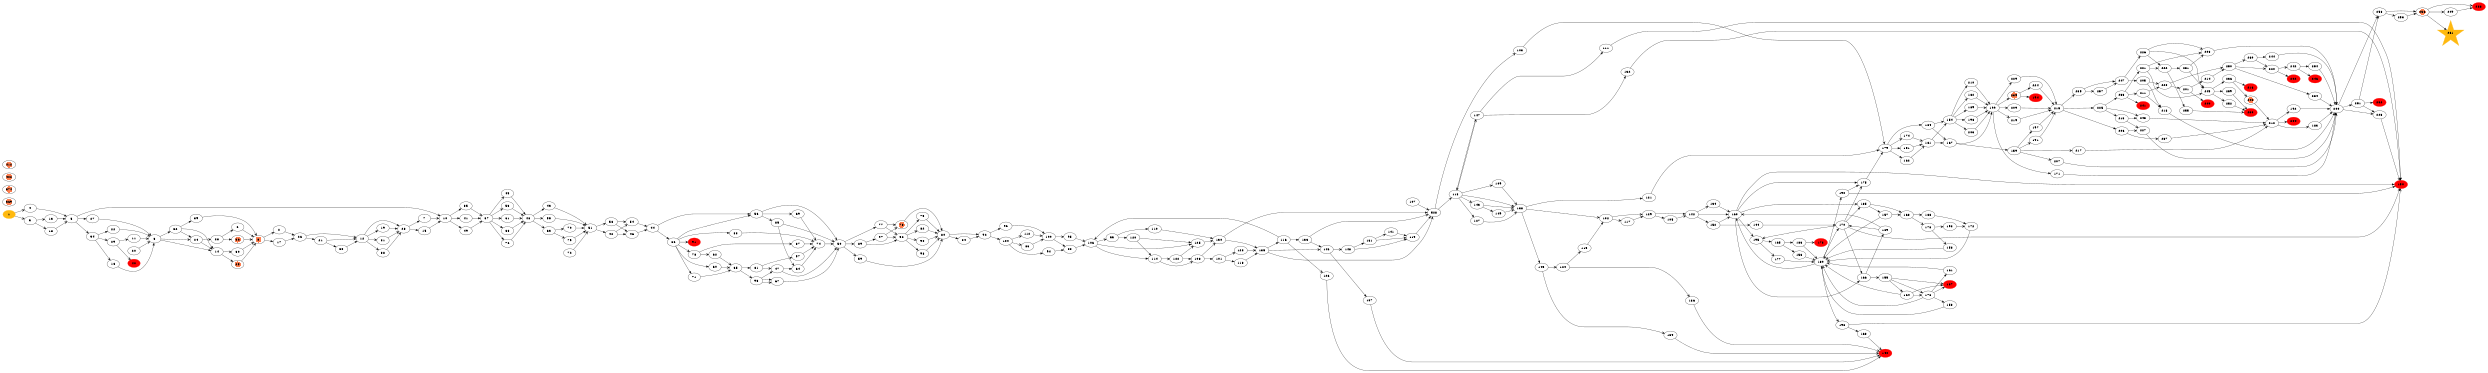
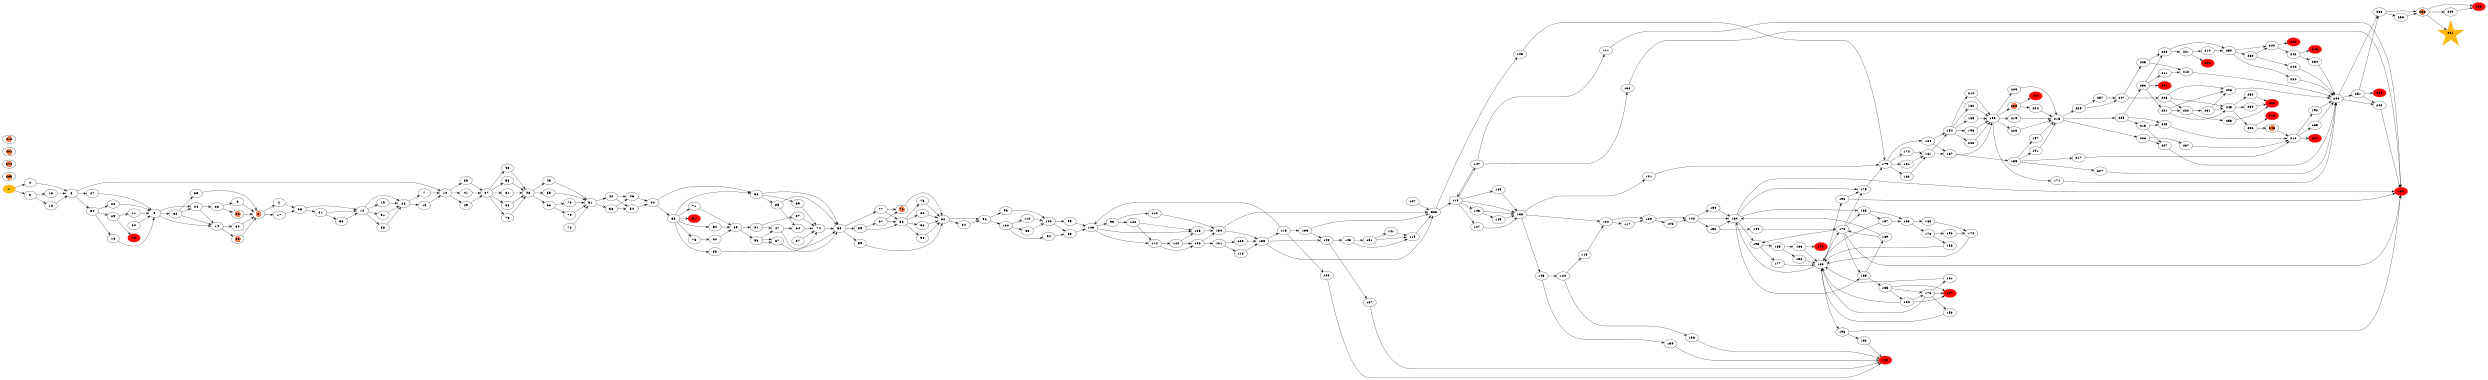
(2153, 89) -> (2153, 70)
(744, 244) -> none
